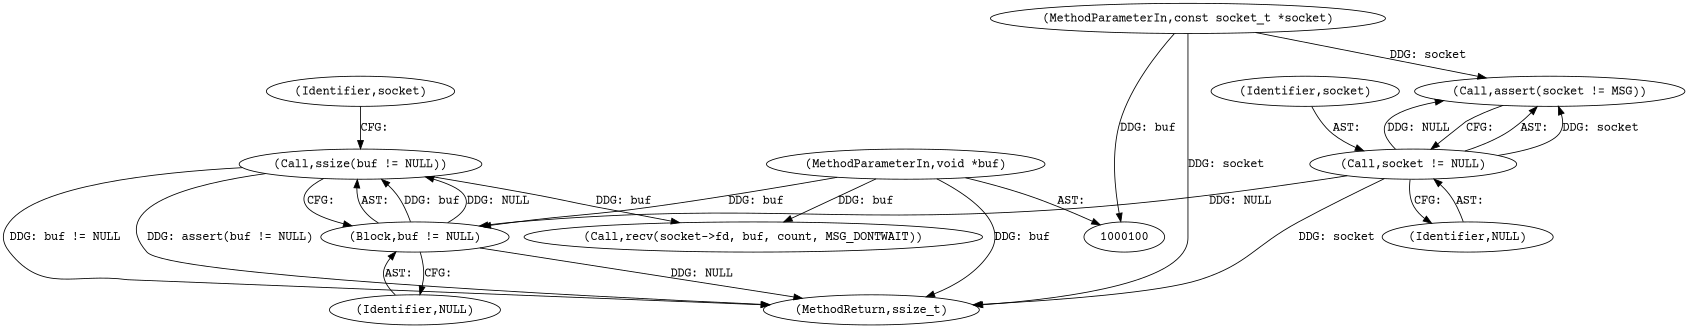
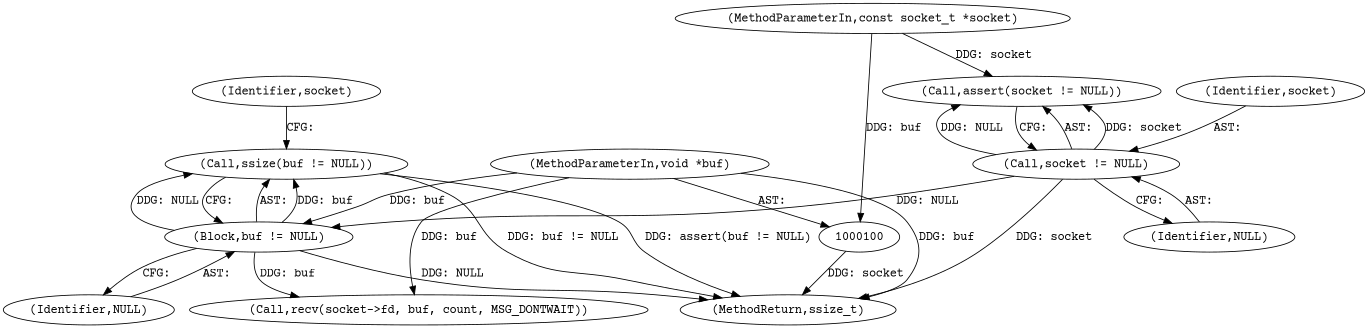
(1550, 91) -> (1022, 91)
(551, 198) -> (262, 282)
(1184, 248) -> (827, 270)
